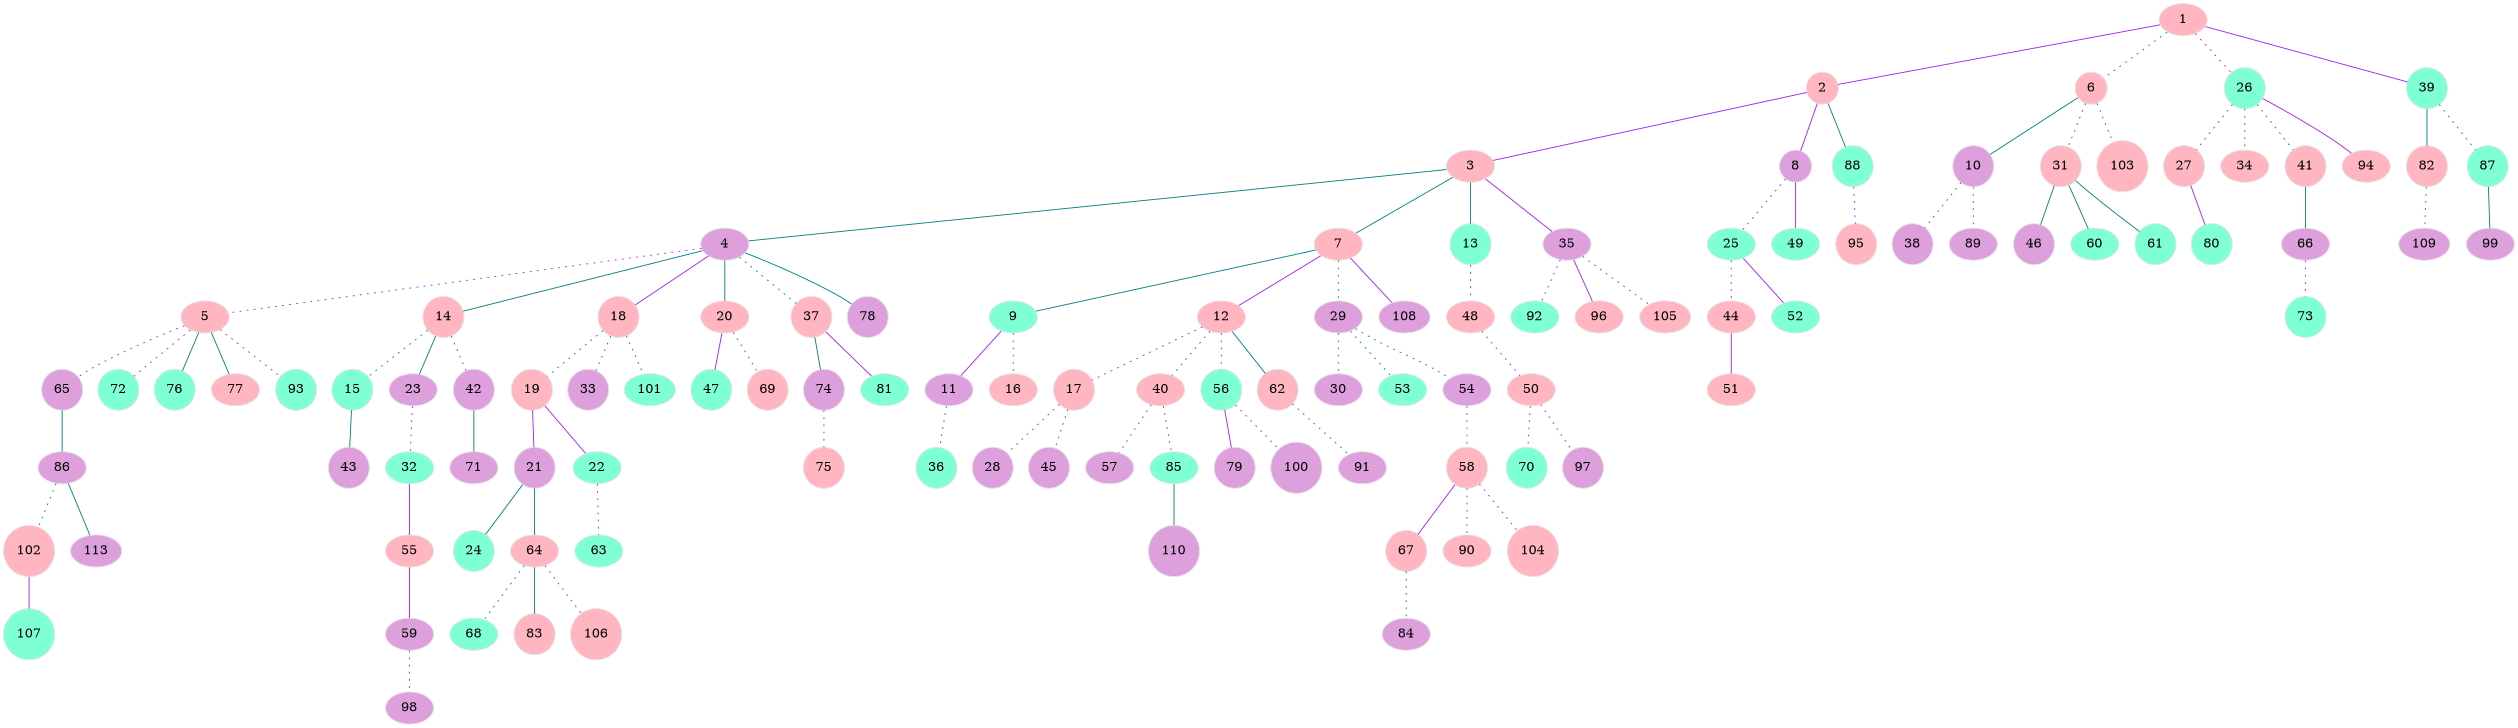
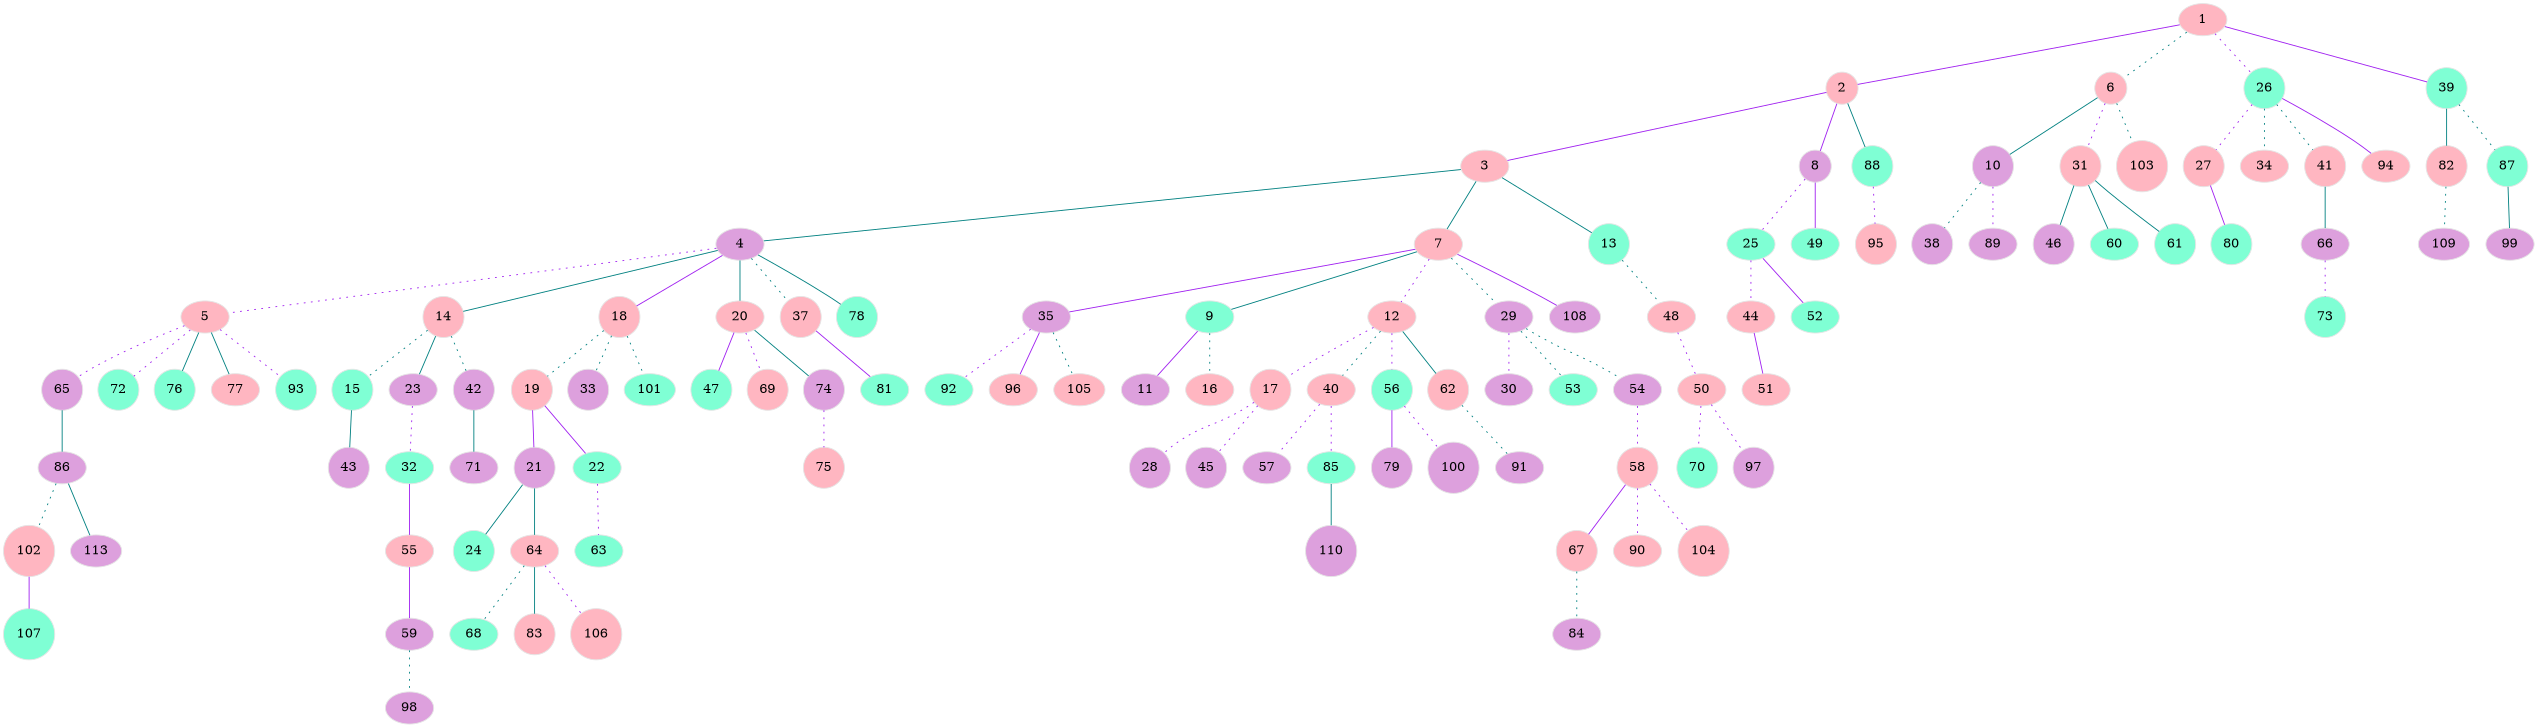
(1519, 205) -> (1242, 281)
(1280, 281) -> (1415, 281)
(868, 317) -> (857, 317)
(818, 353) -> (782, 353)
(936, 468) -> none
